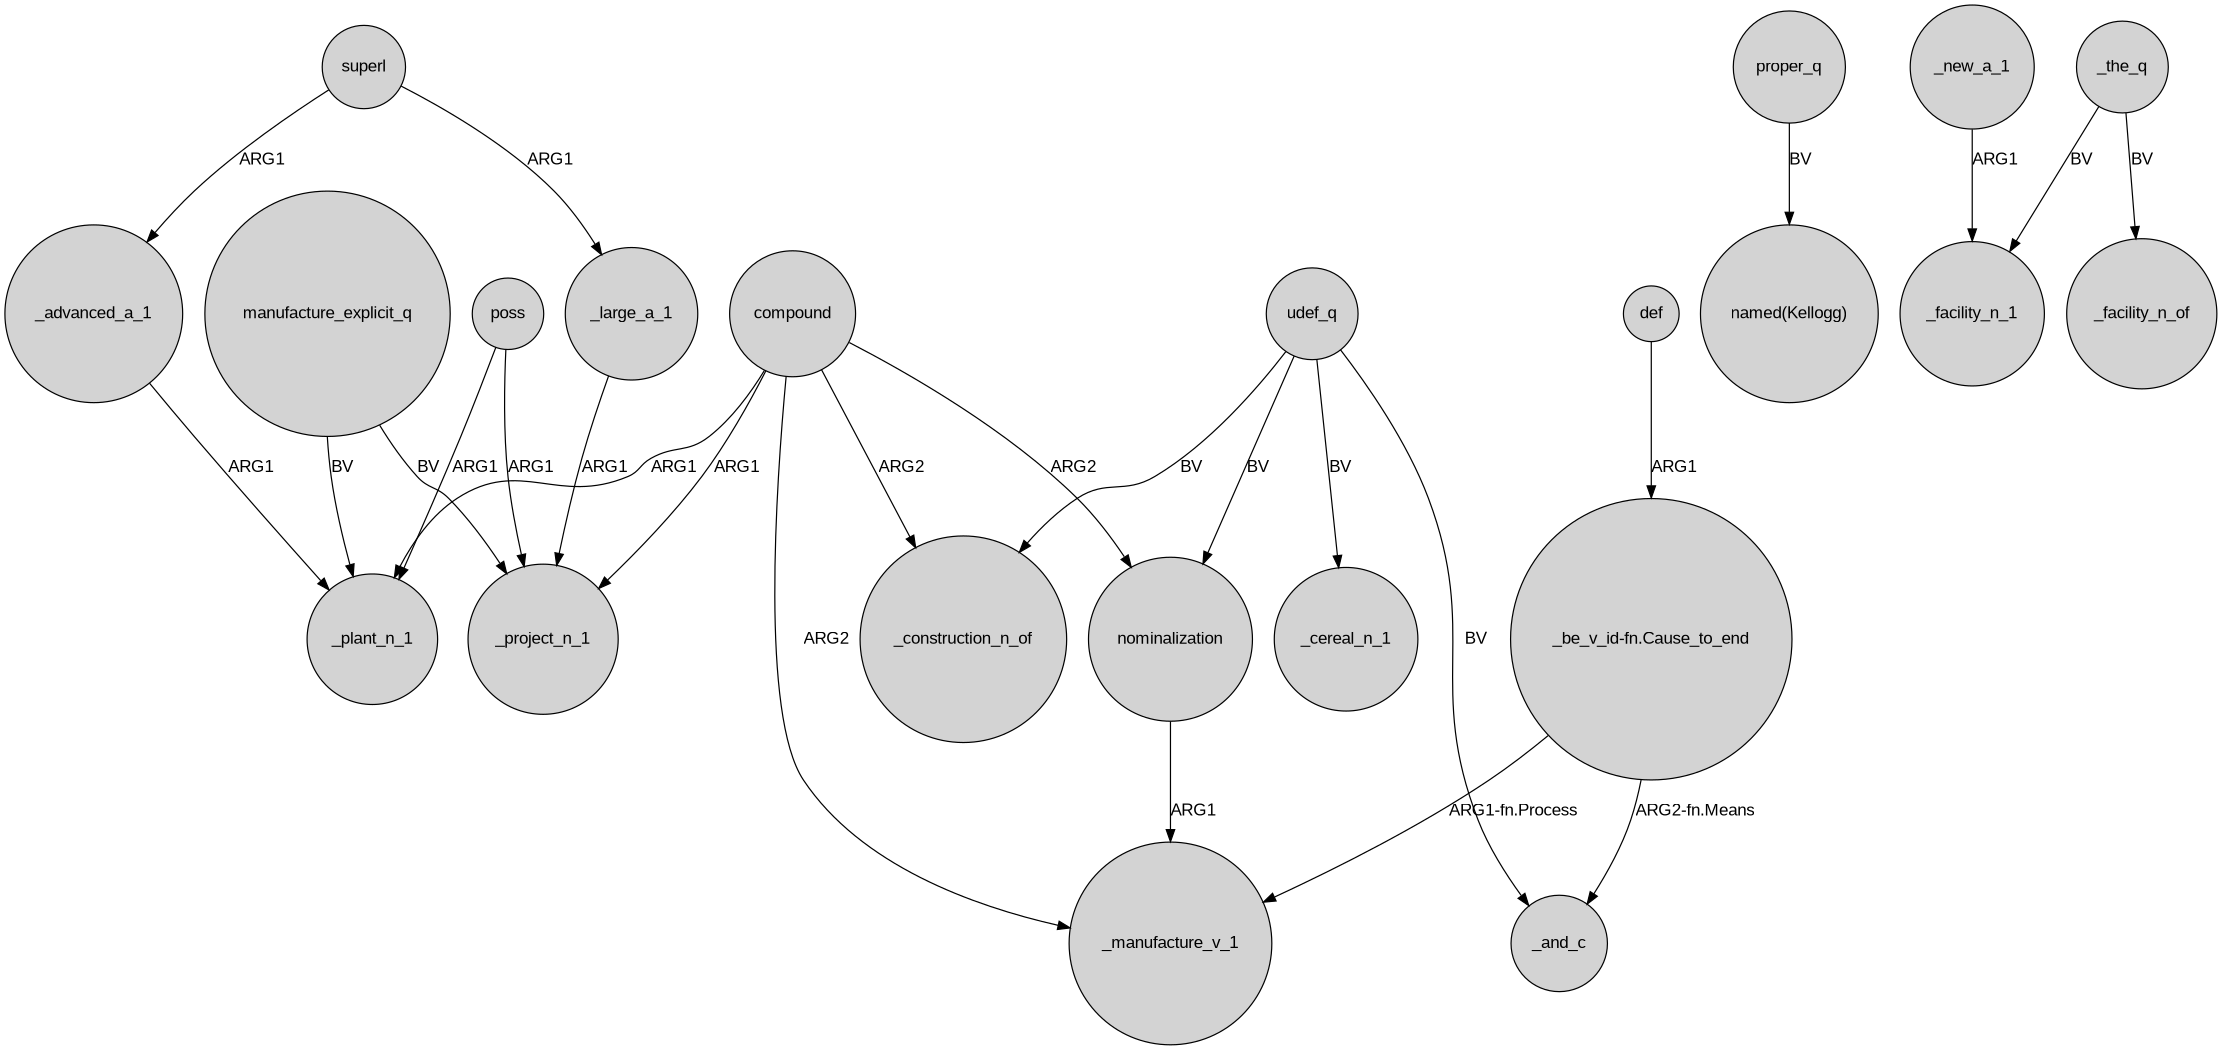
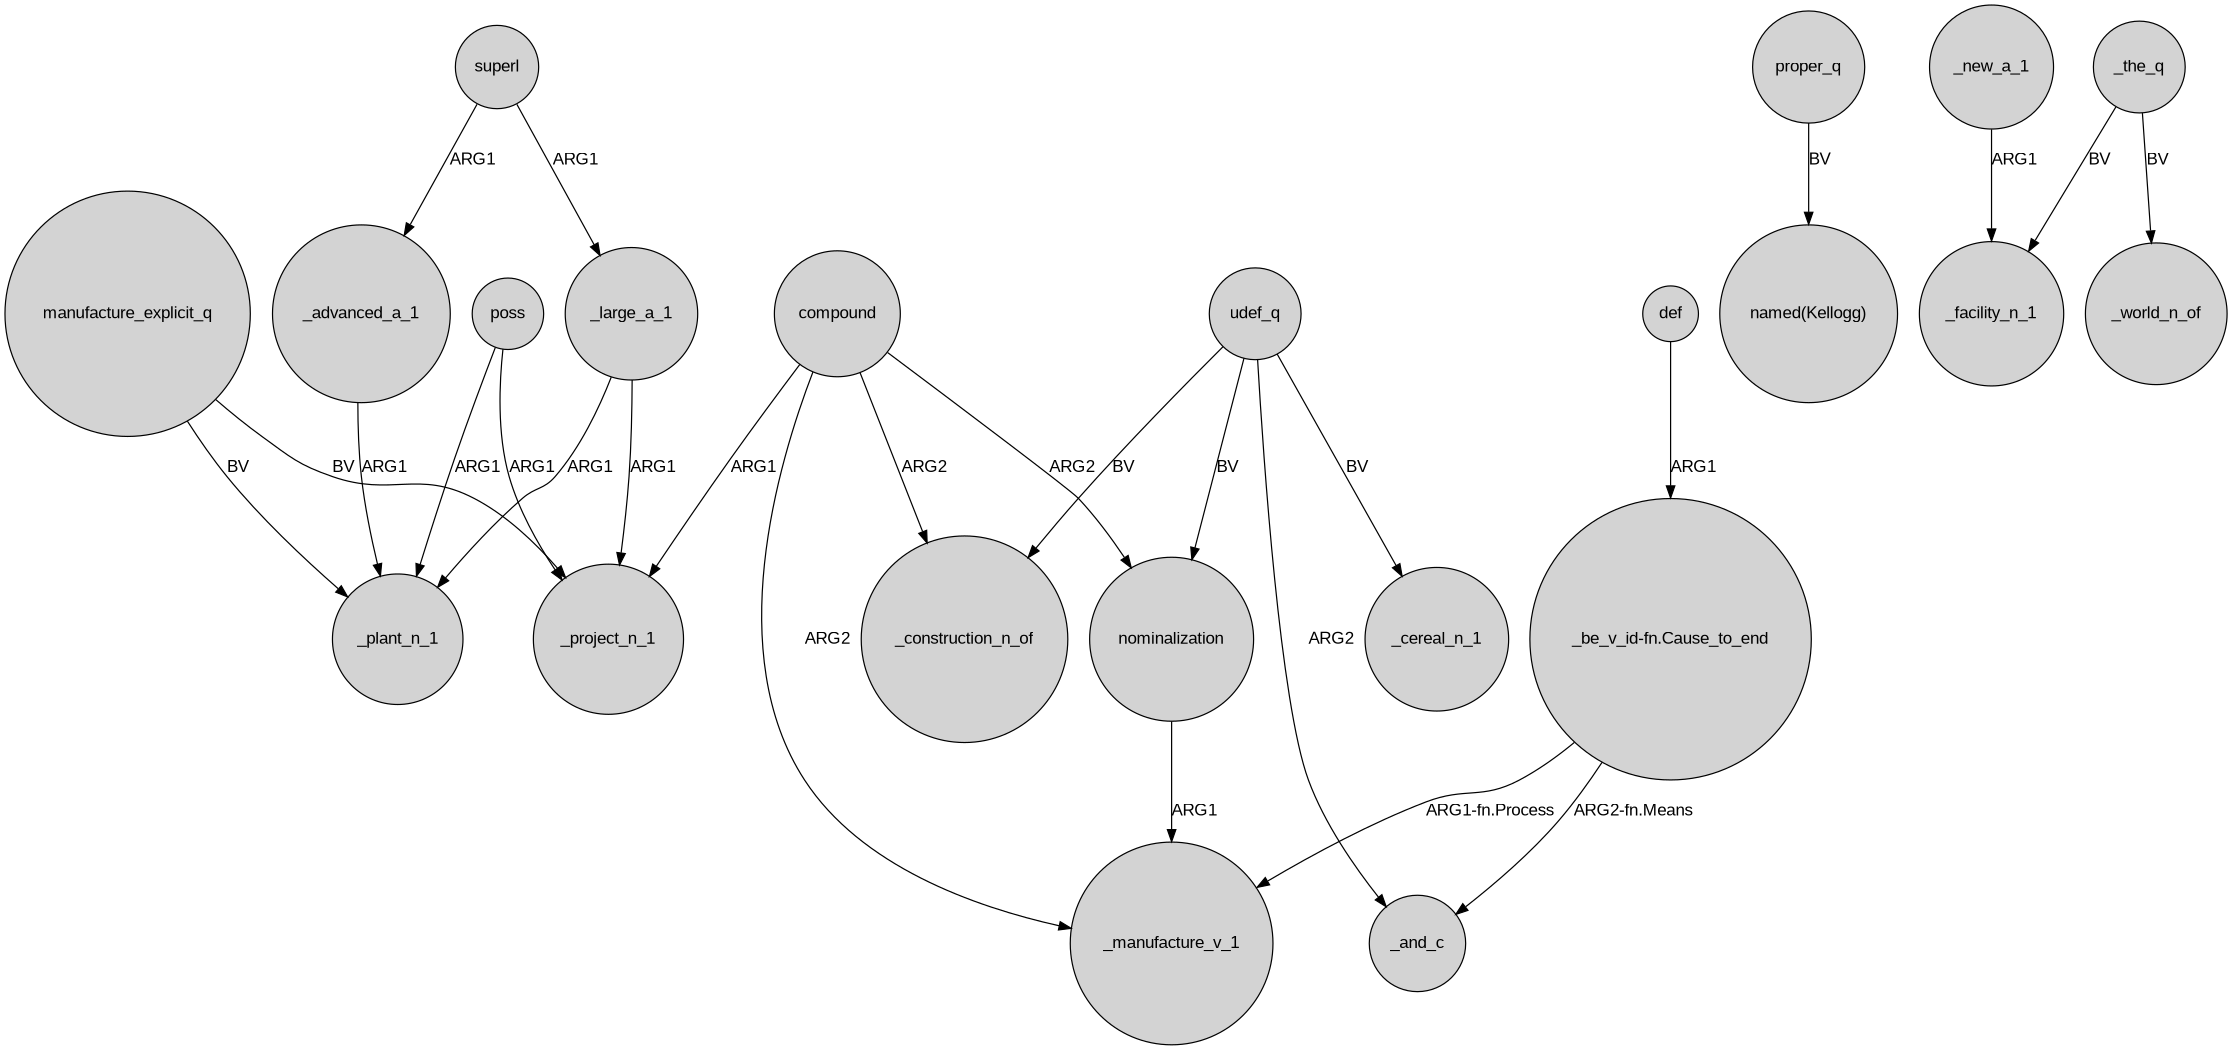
(2142, 314) -> (2156, 314)
(586, 486) -> (541, 487)
(1476, 639) -> (1331, 639)
